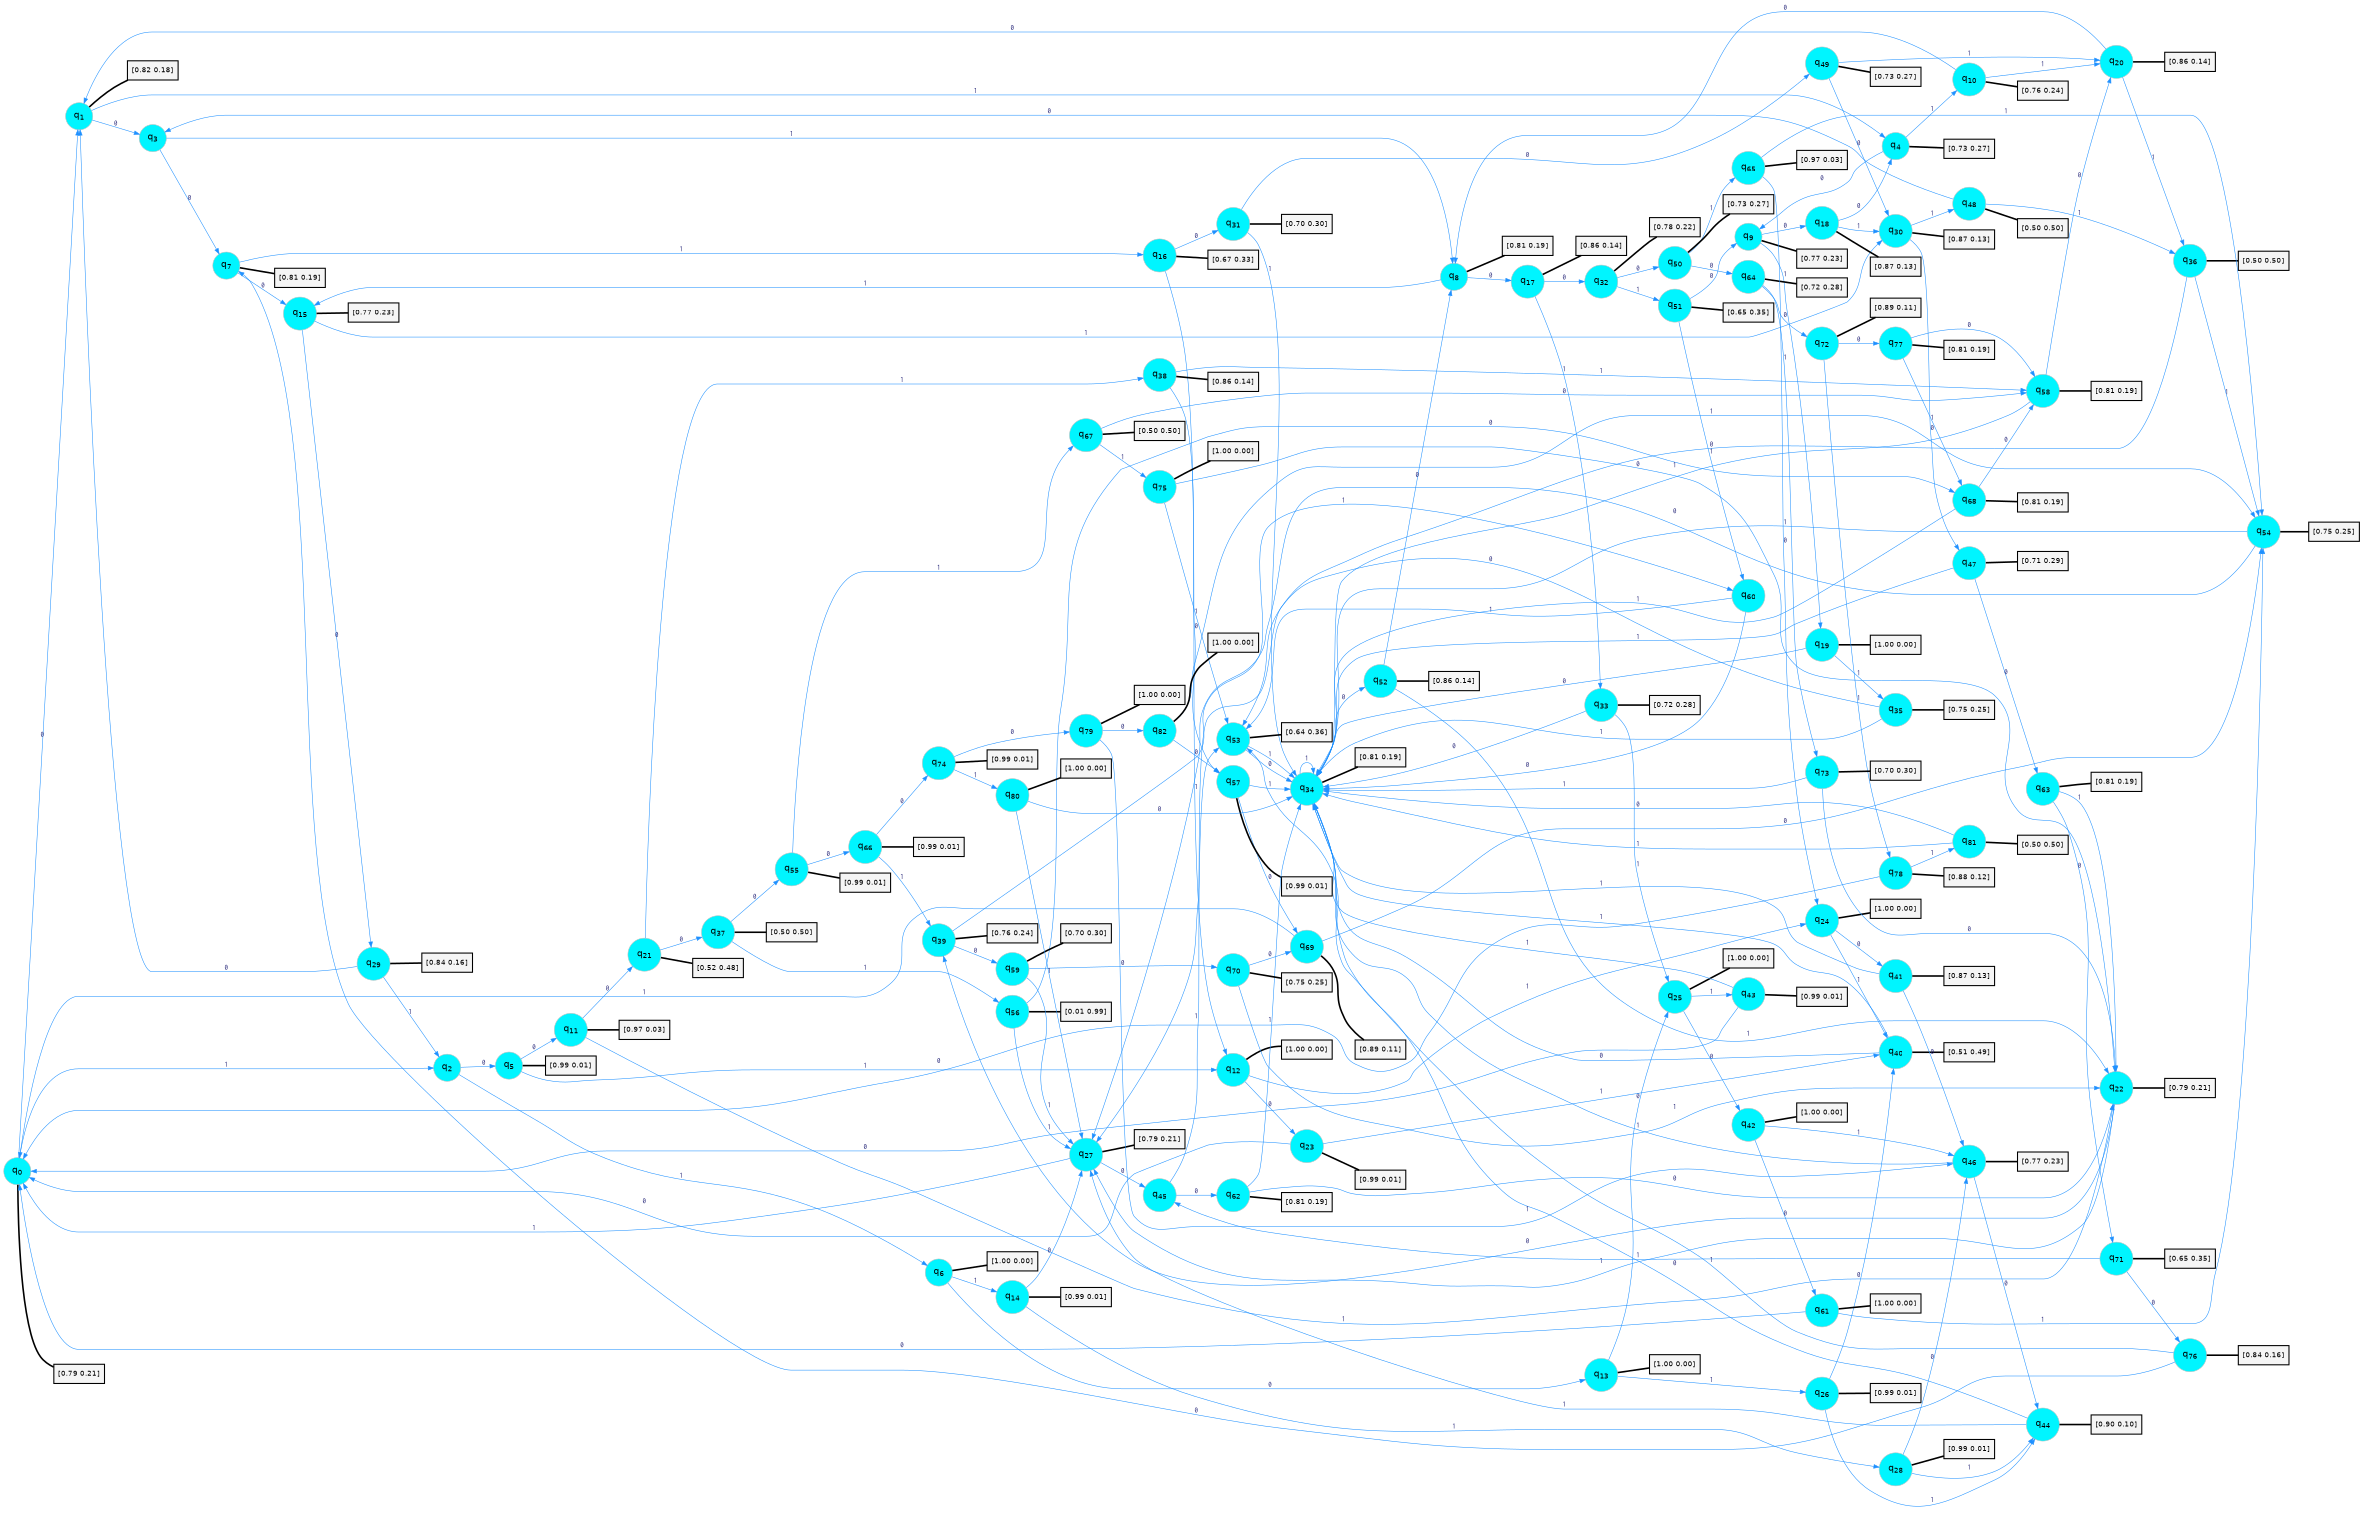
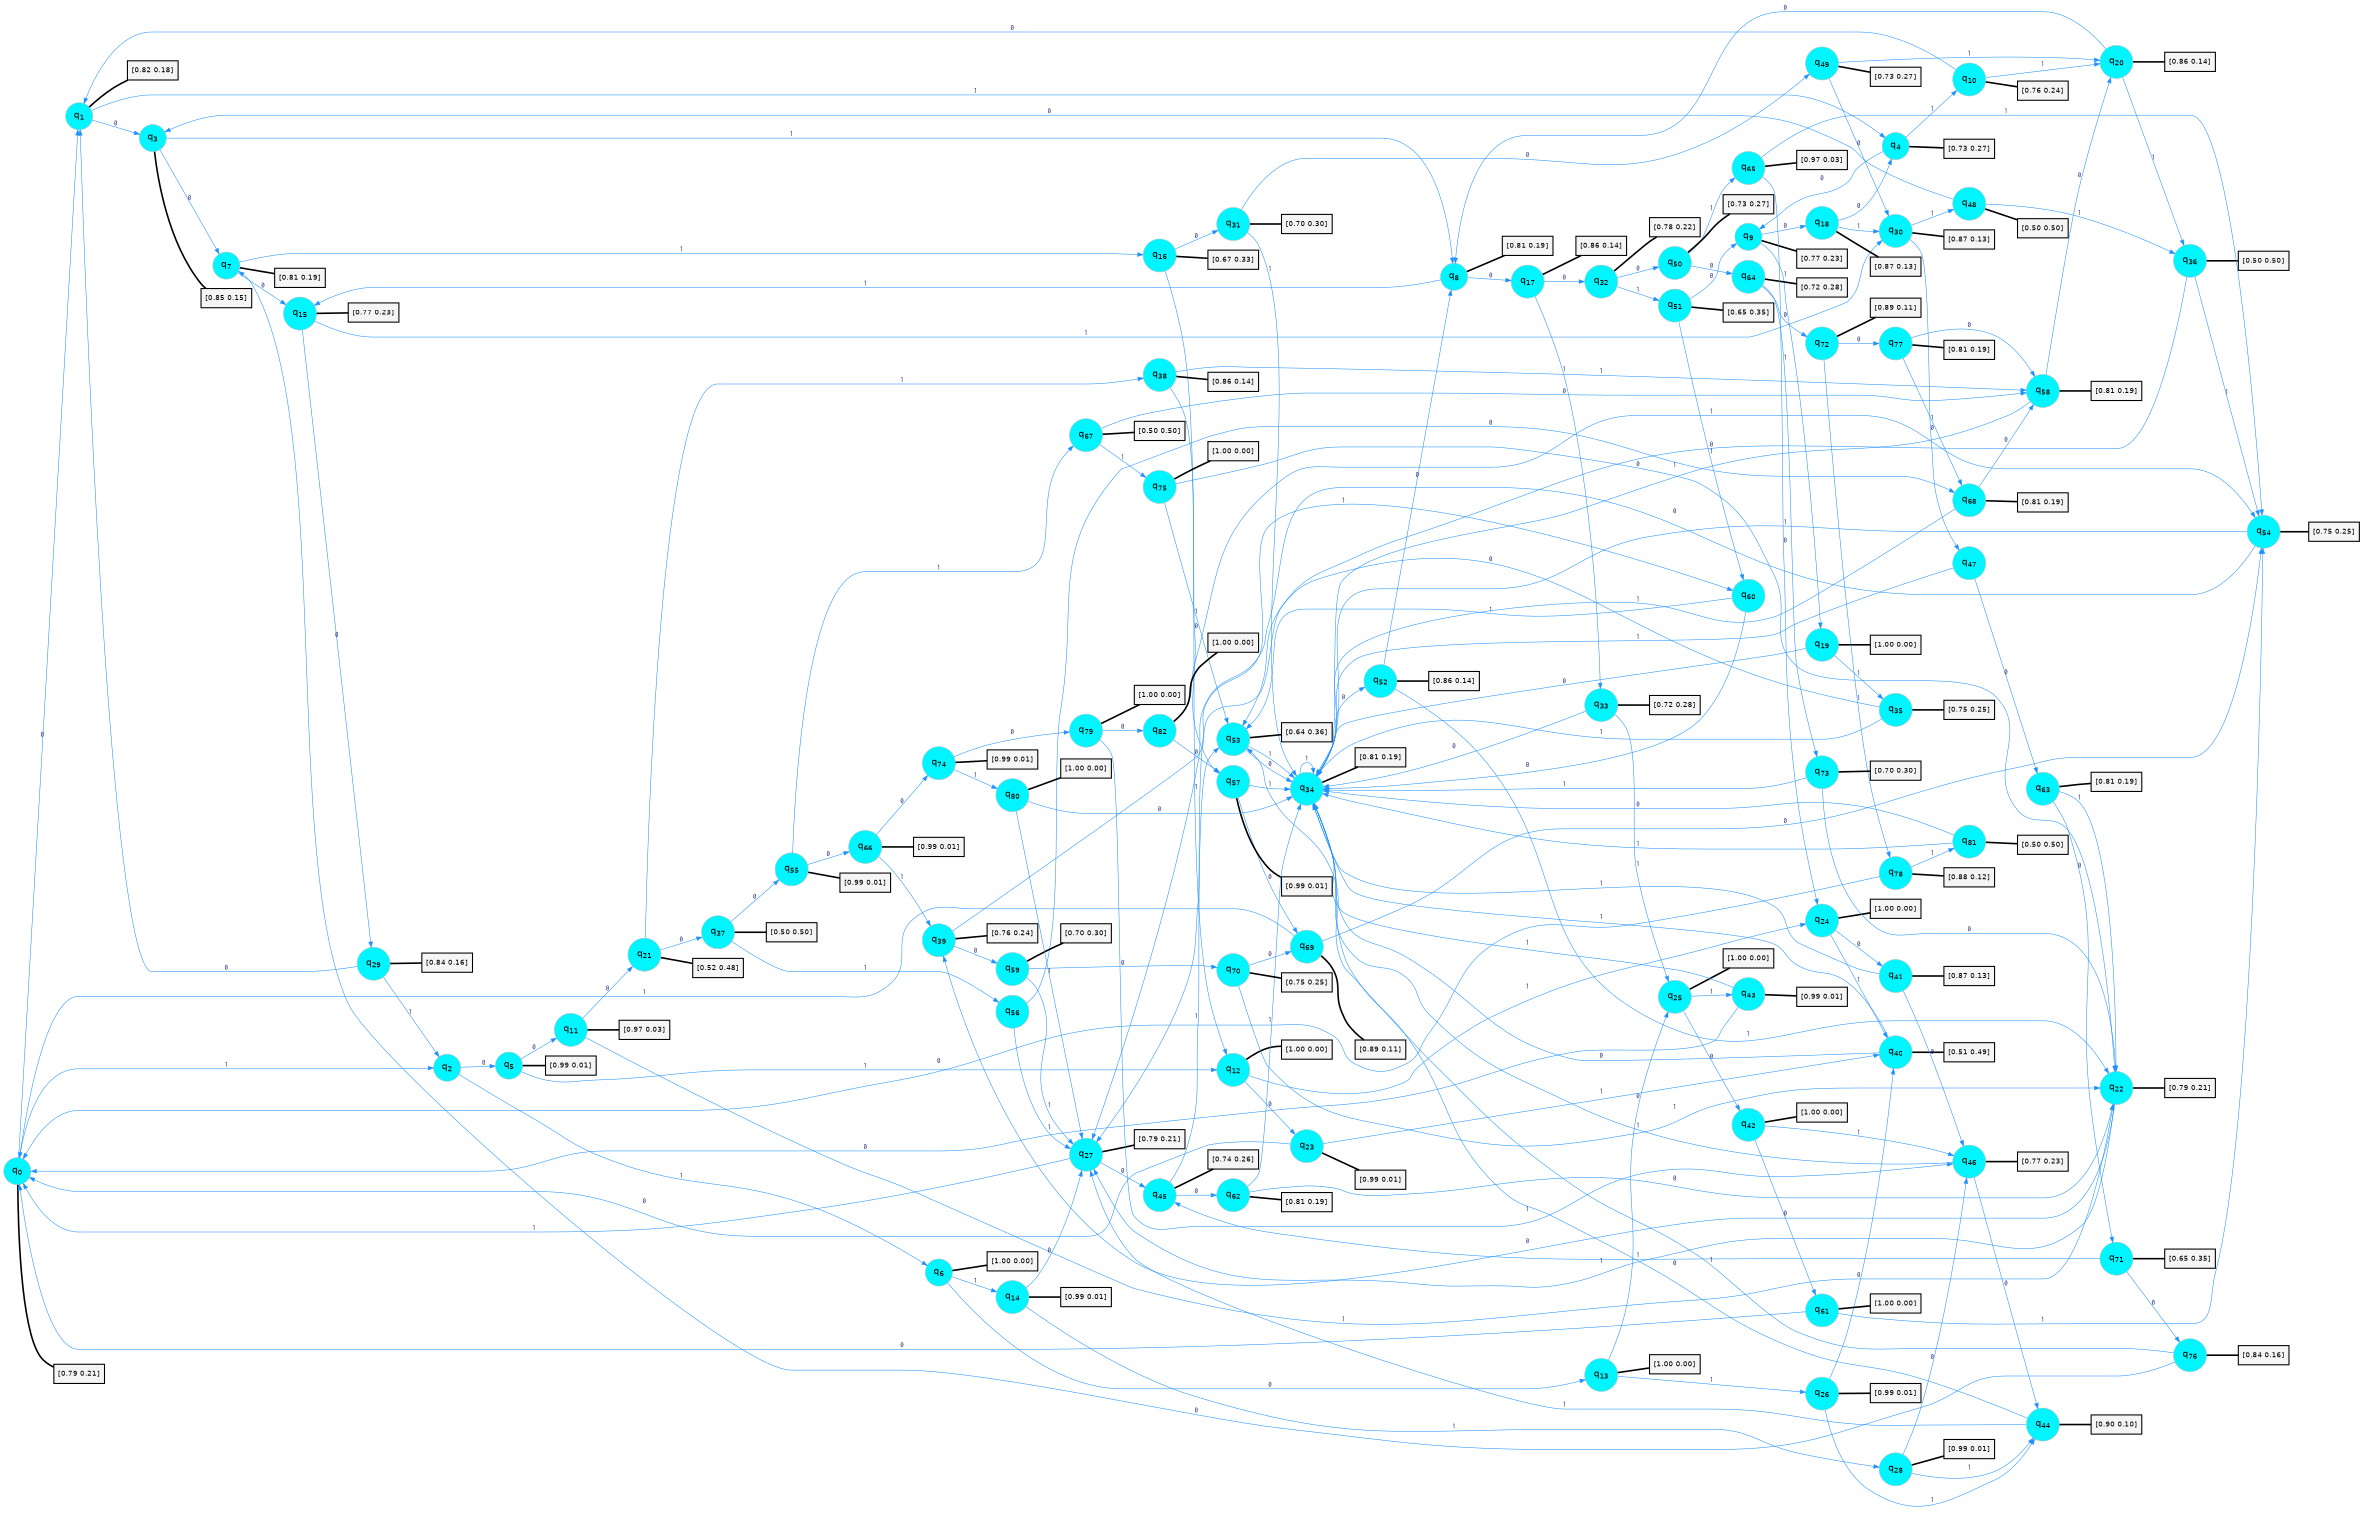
none -> (226, 298)
(2043, 561) -> none
(1086, 1012) -> none
none -> (1233, 1159)
